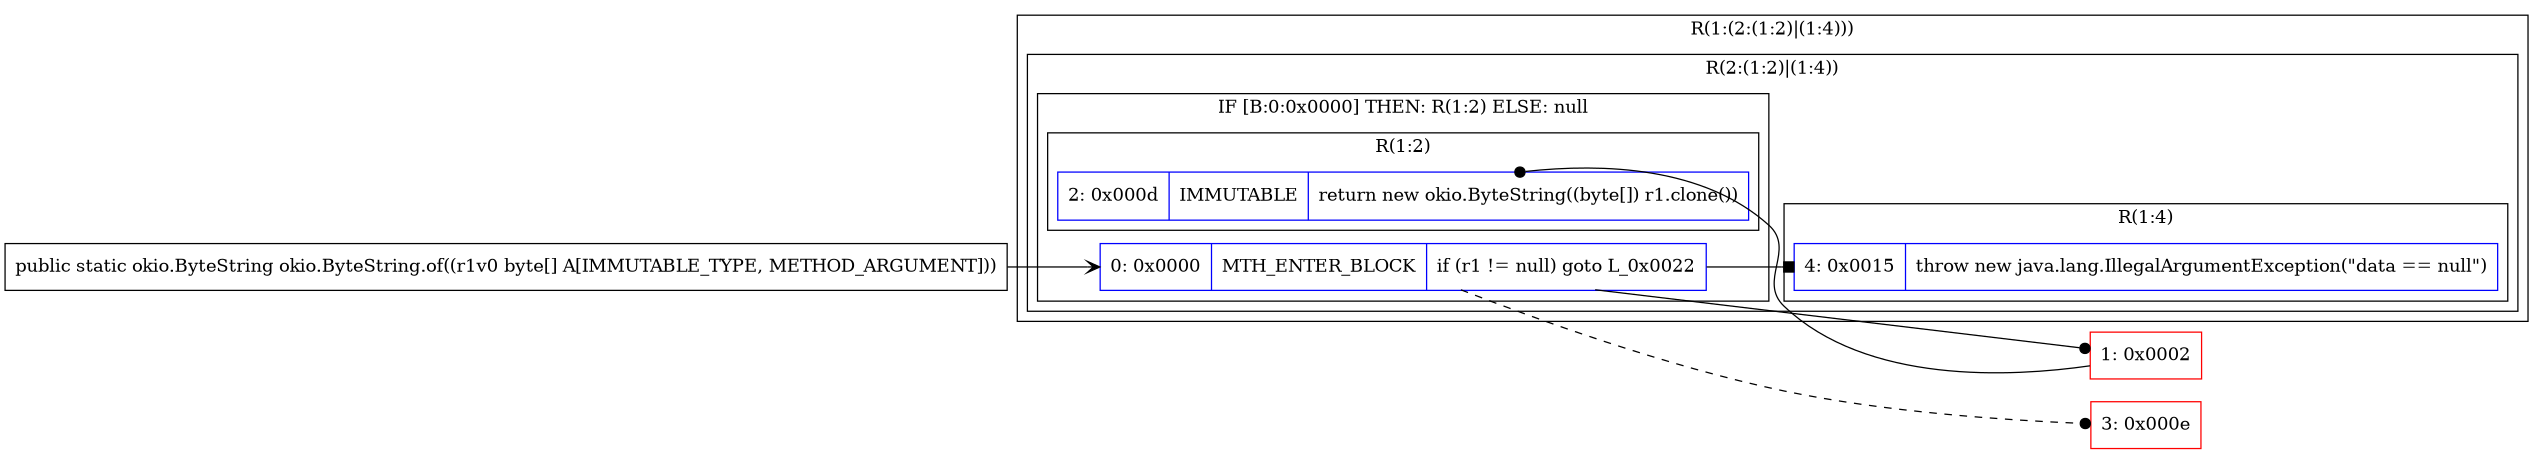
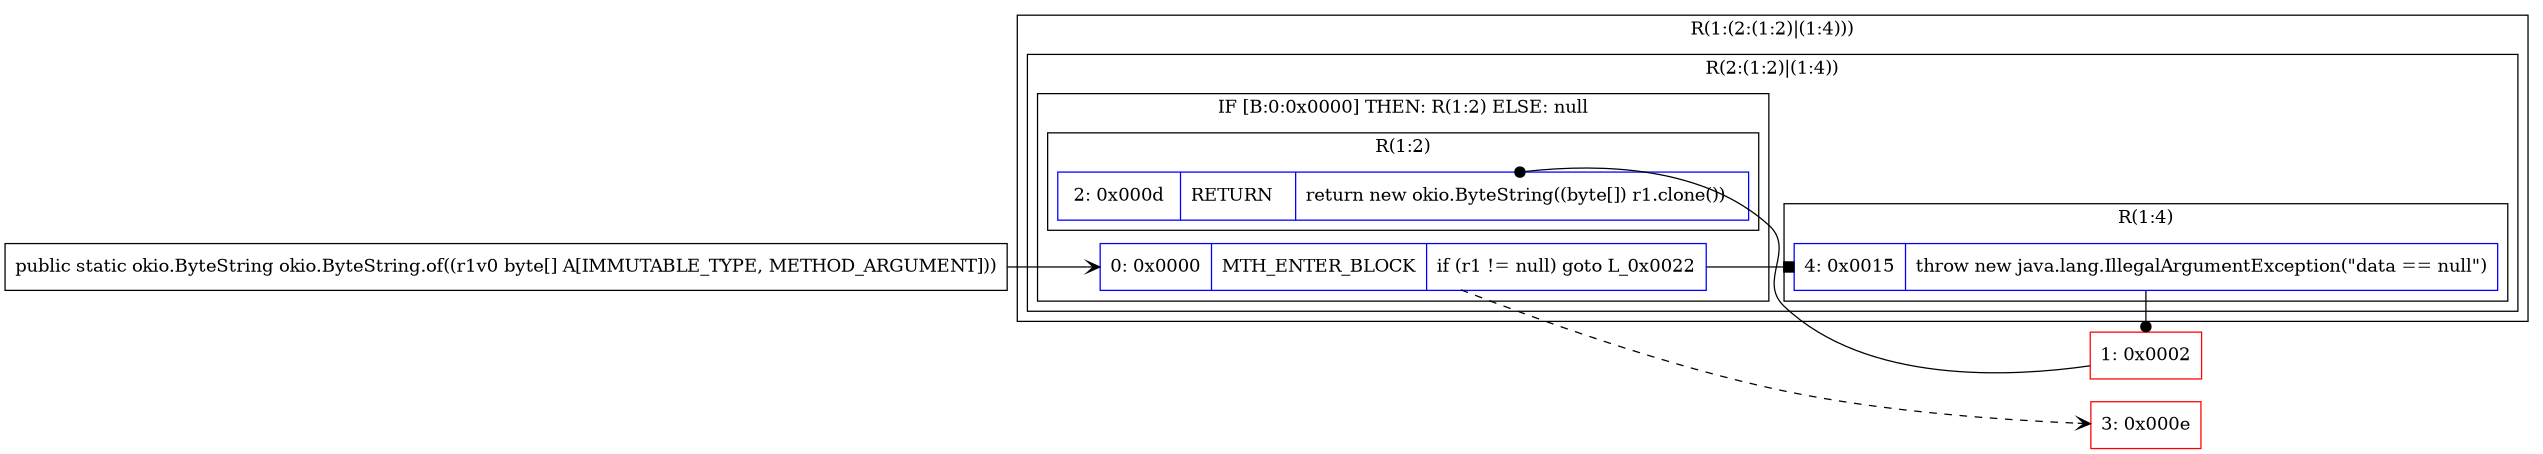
(1239, 195) -> (1232, 195)
(1934, 330) -> (2146, 306)
(1763, 386) -> (1763, 386)
